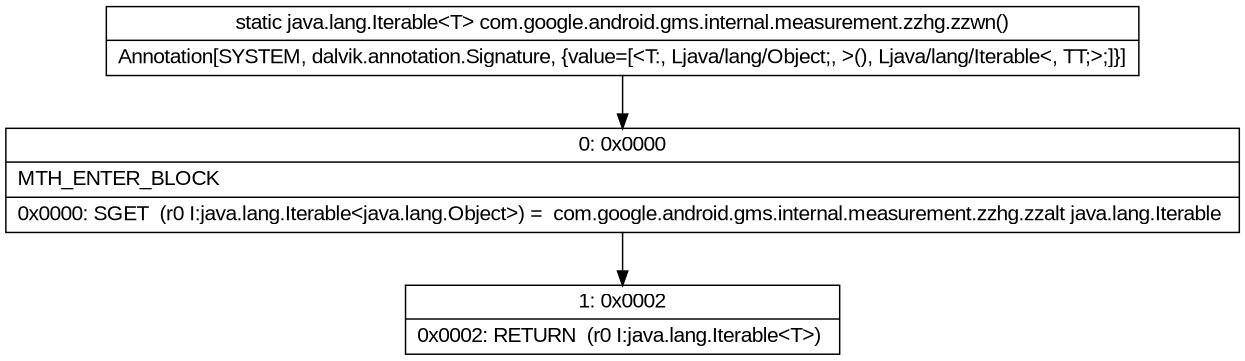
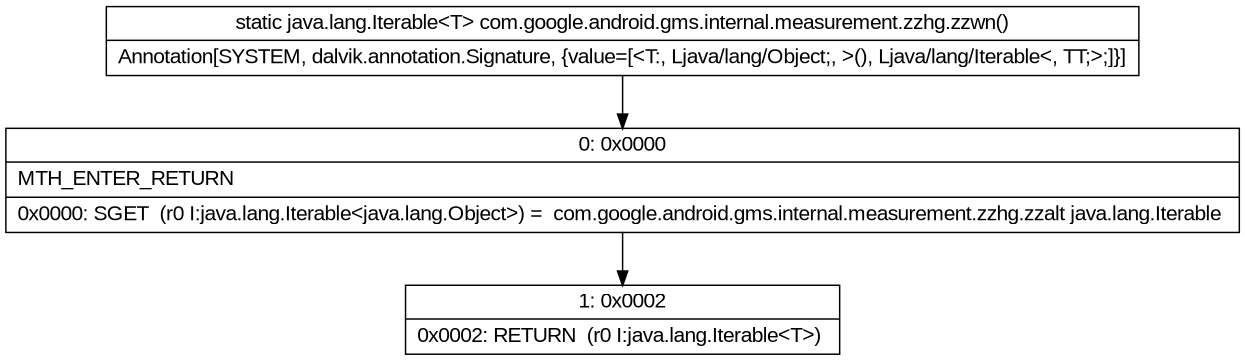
(119, 179) -> (126, 179)
